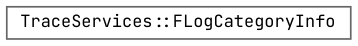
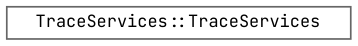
(179, 23) -> (179, 23)
